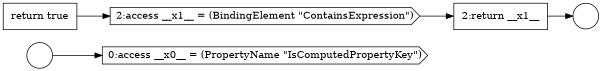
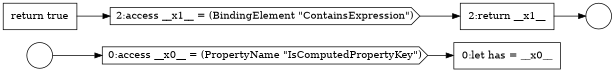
none -> (507, 55)
